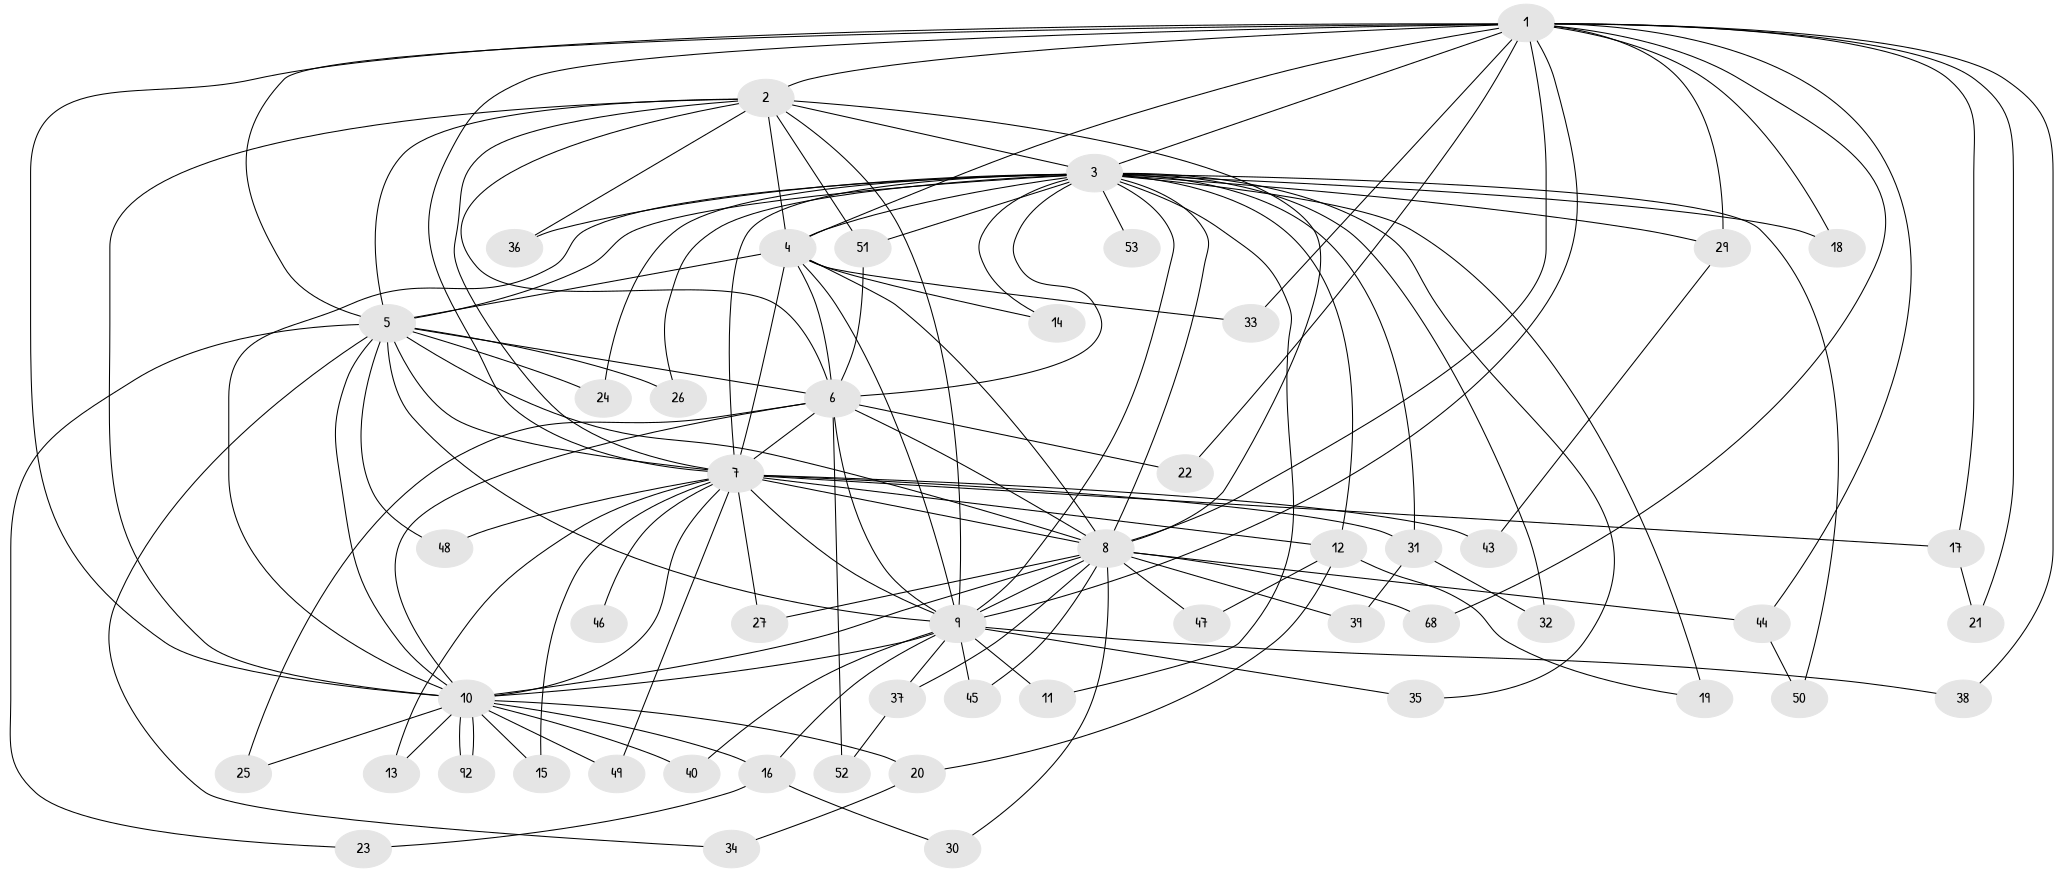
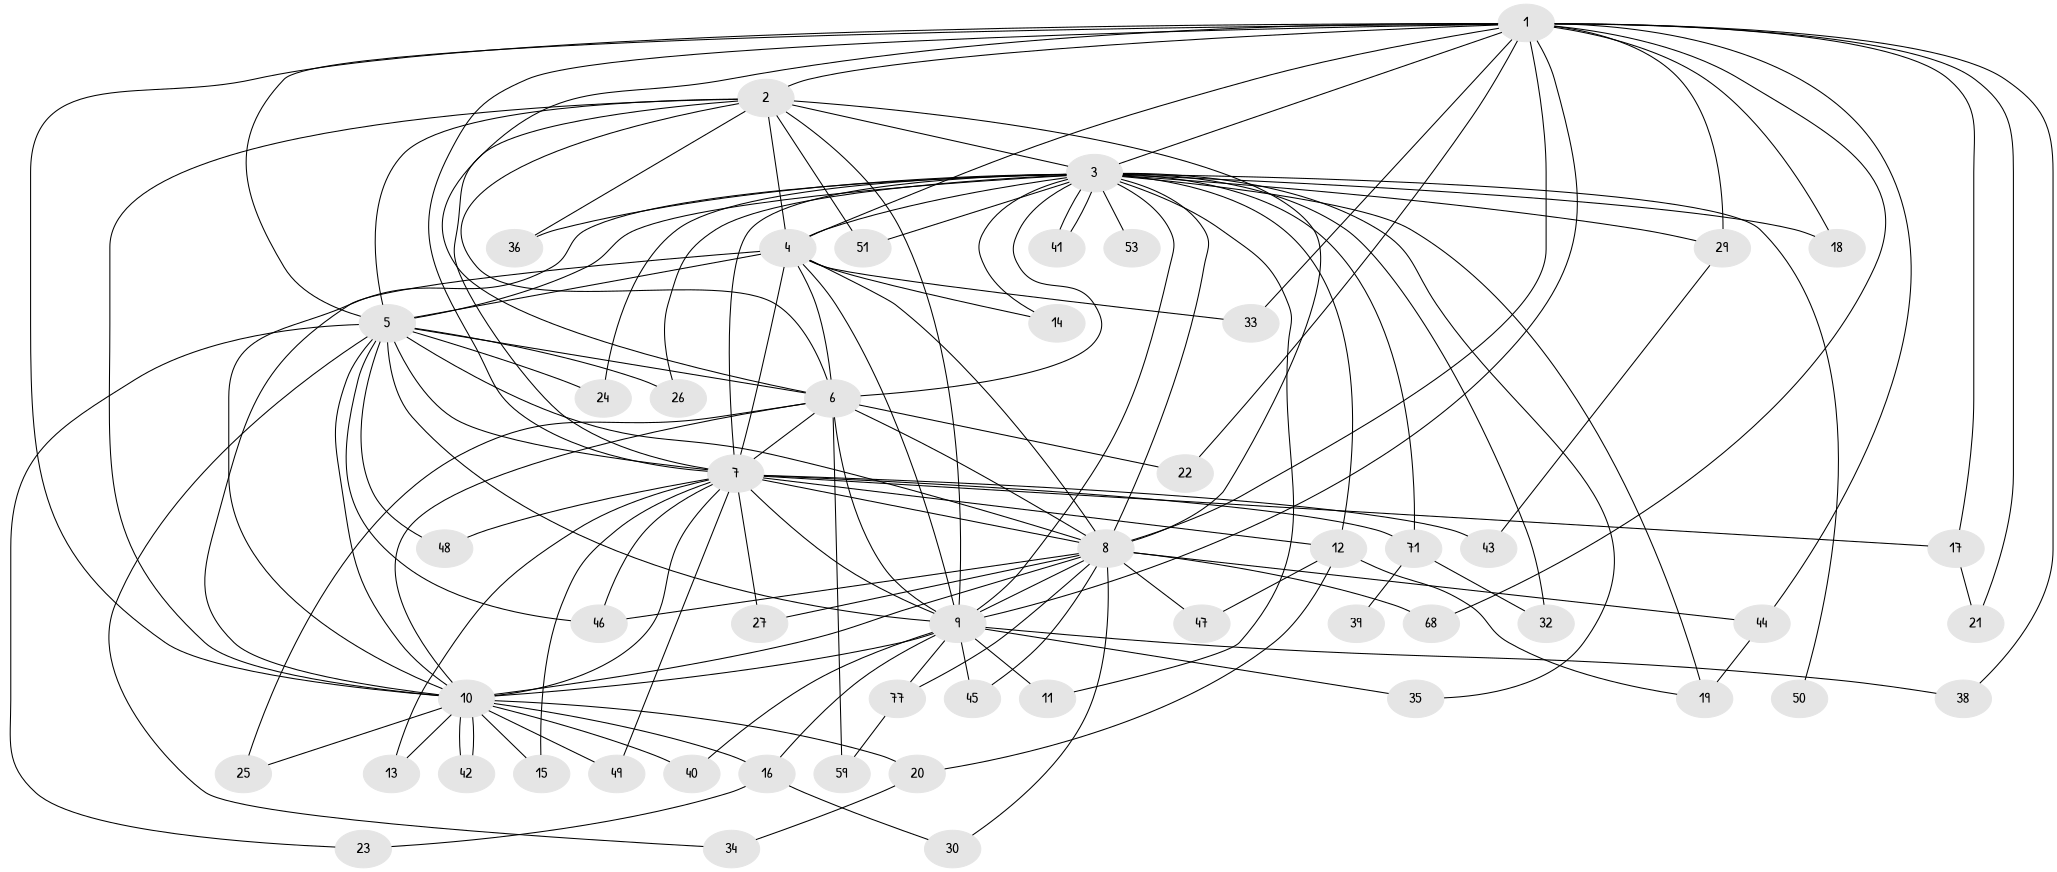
none -> (1057, 248)
(859, 325) -> (731, 79)
none -> (277, 368)
none -> (378, 541)
(1414, 549) -> (1414, 549)
(1231, 586) -> (853, 586)
(1781, 661) -> (1733, 661)
(897, 699) -> (897, 699)
(467, 774) -> (467, 774)
(842, 774) -> (842, 774)
